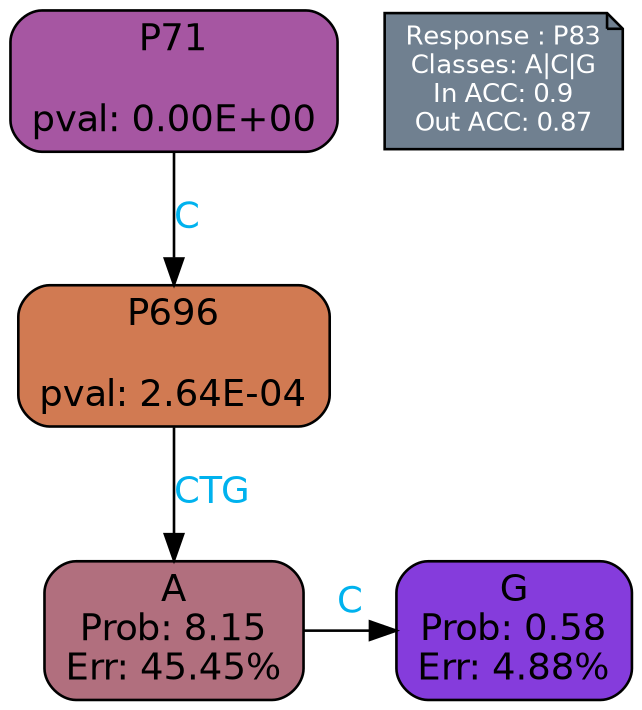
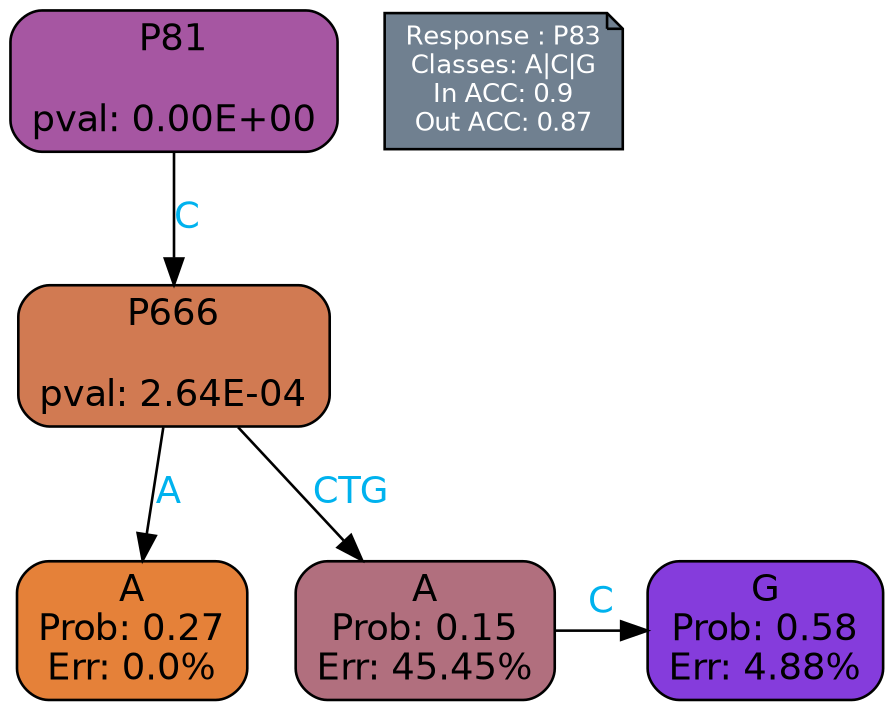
(174, 81) -> (174, 81)
(174, 356) -> (174, 356)
none -> (132, 631)
(174, 631) -> (425, 631)
